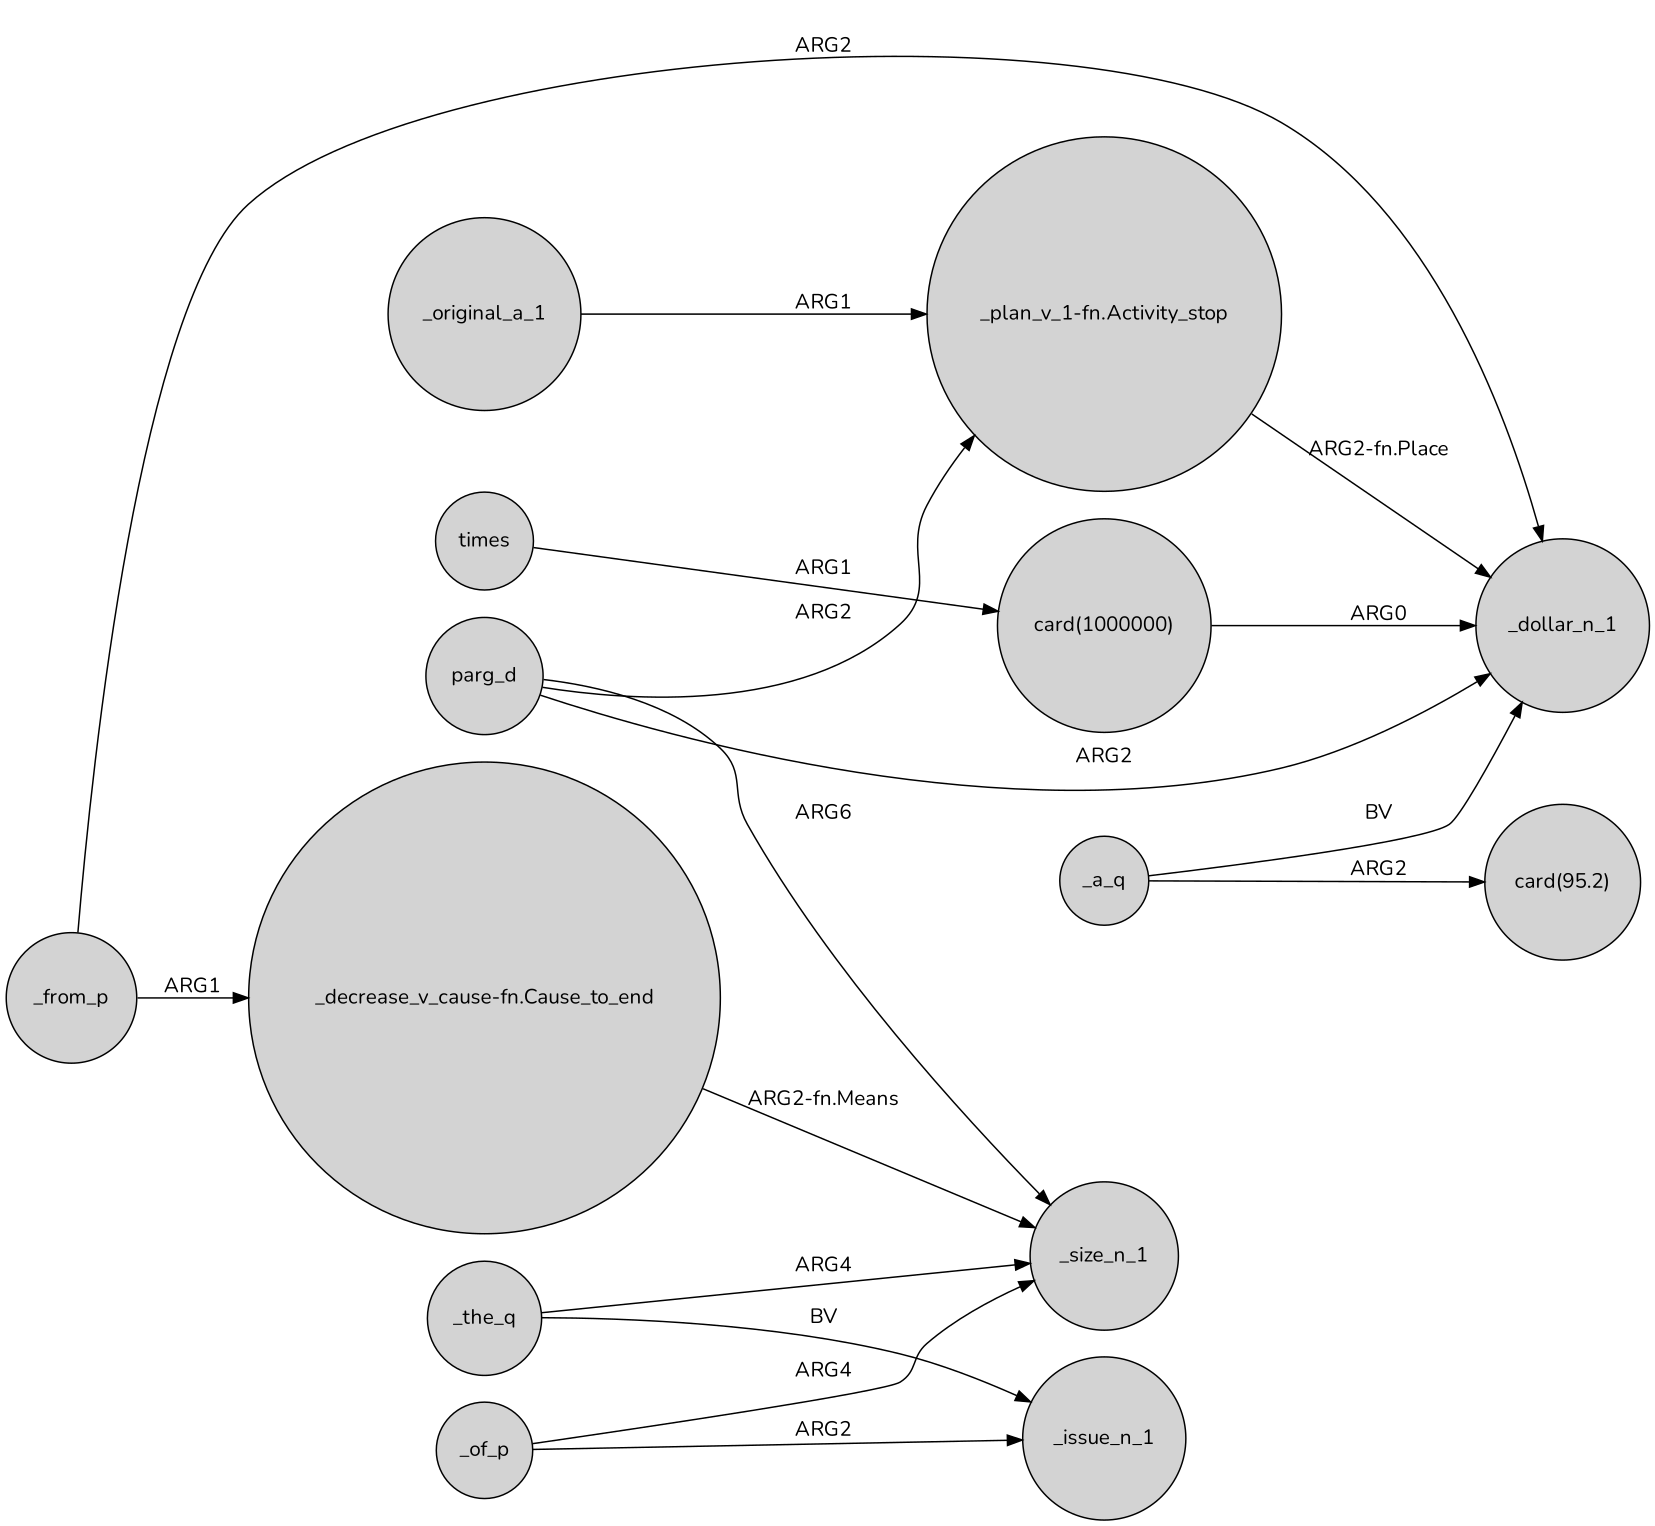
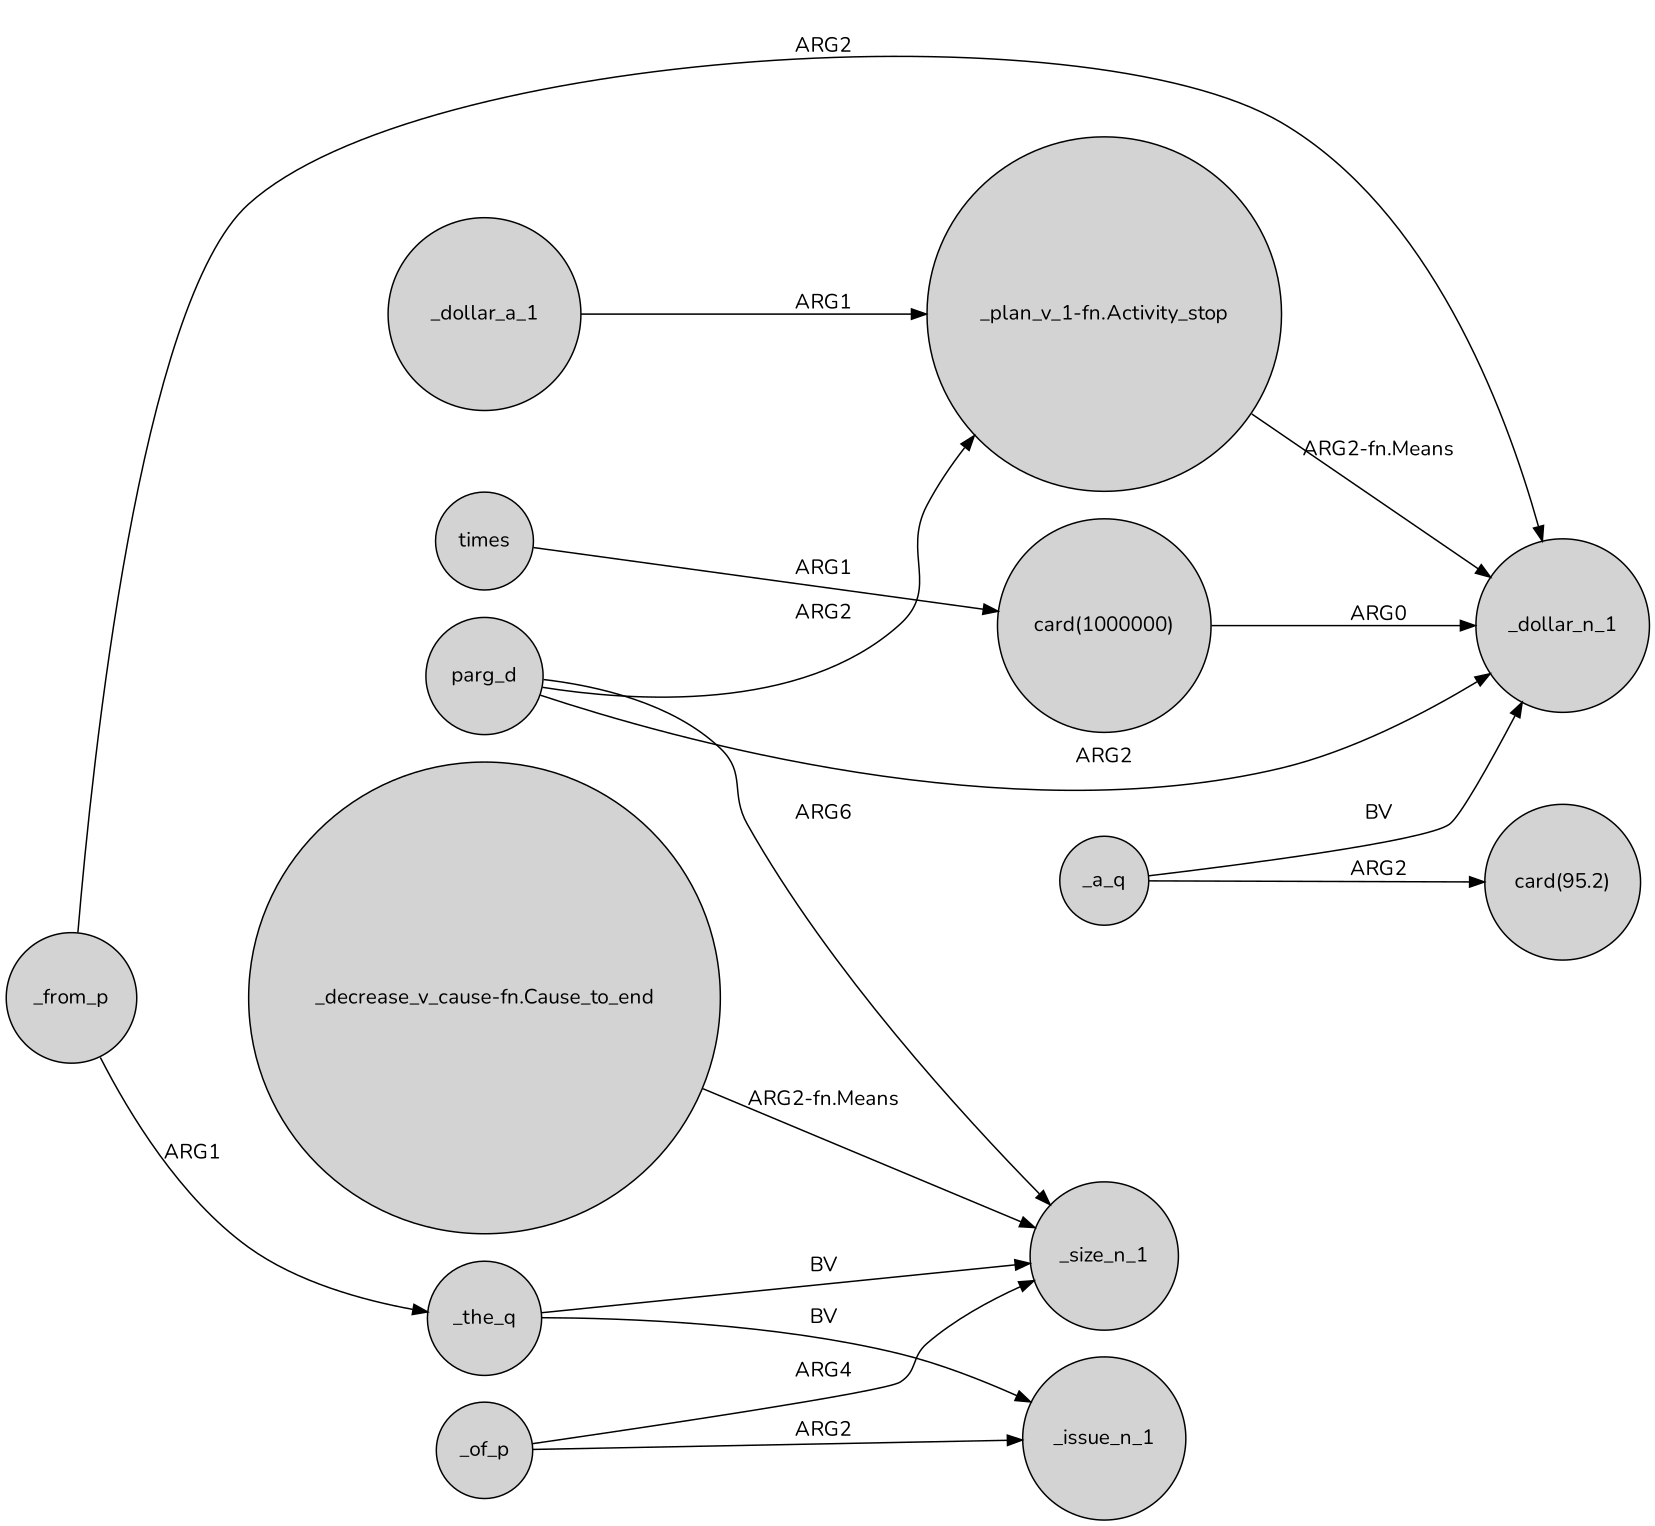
(485, 314) -> (485, 314)
(1379, 450) -> (1379, 450)
(185, 998) -> (223, 1227)
(824, 1266) -> (824, 1266)
